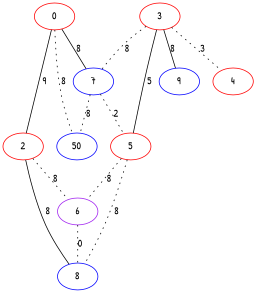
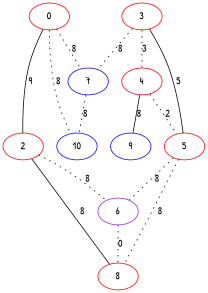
(74, 49) -> (69, 49)
(170, 49) -> (136, 114)
(112, 114) -> (163, 114)
(77, 146) -> (77, 146)
(78, 276) -> (118, 276)
